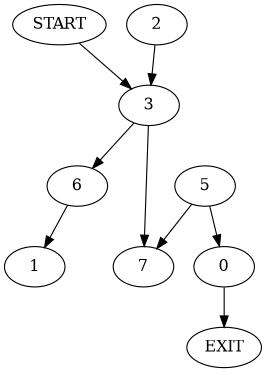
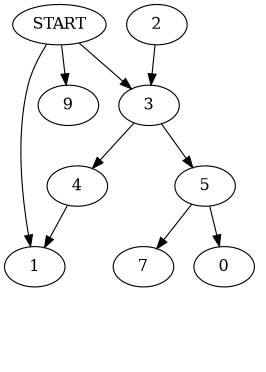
none -> (68, 105)
none -> (21, 137)
(146, 180) -> (174, 141)
(77, 186) -> (77, 186)
(224, 347) -> none
